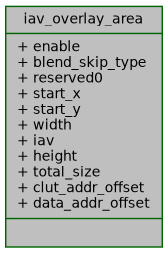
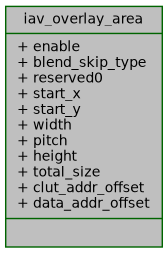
(36, 141) -> (43, 141)
